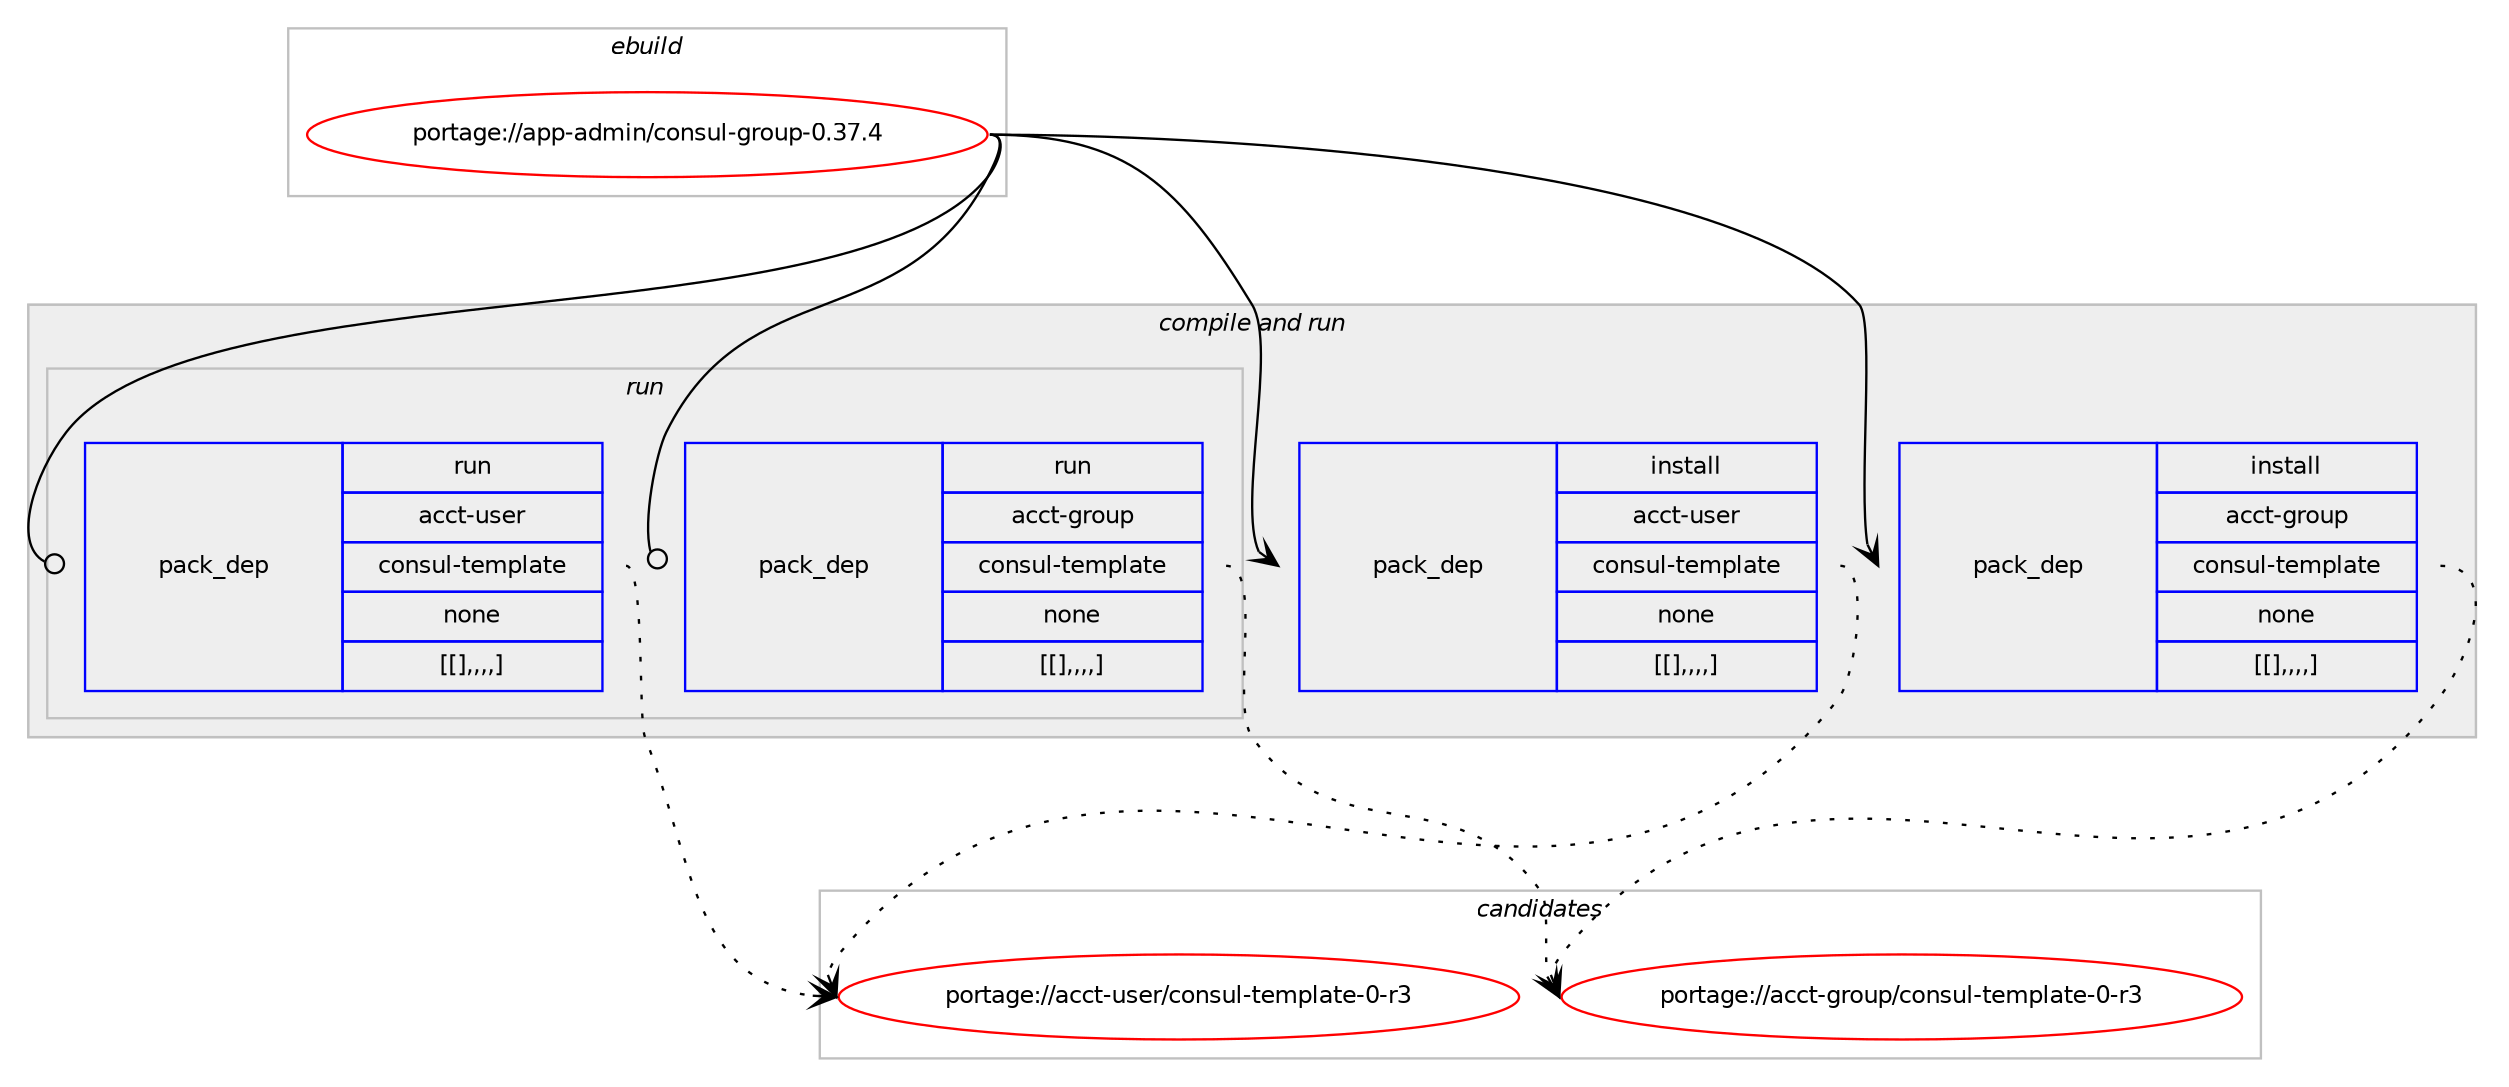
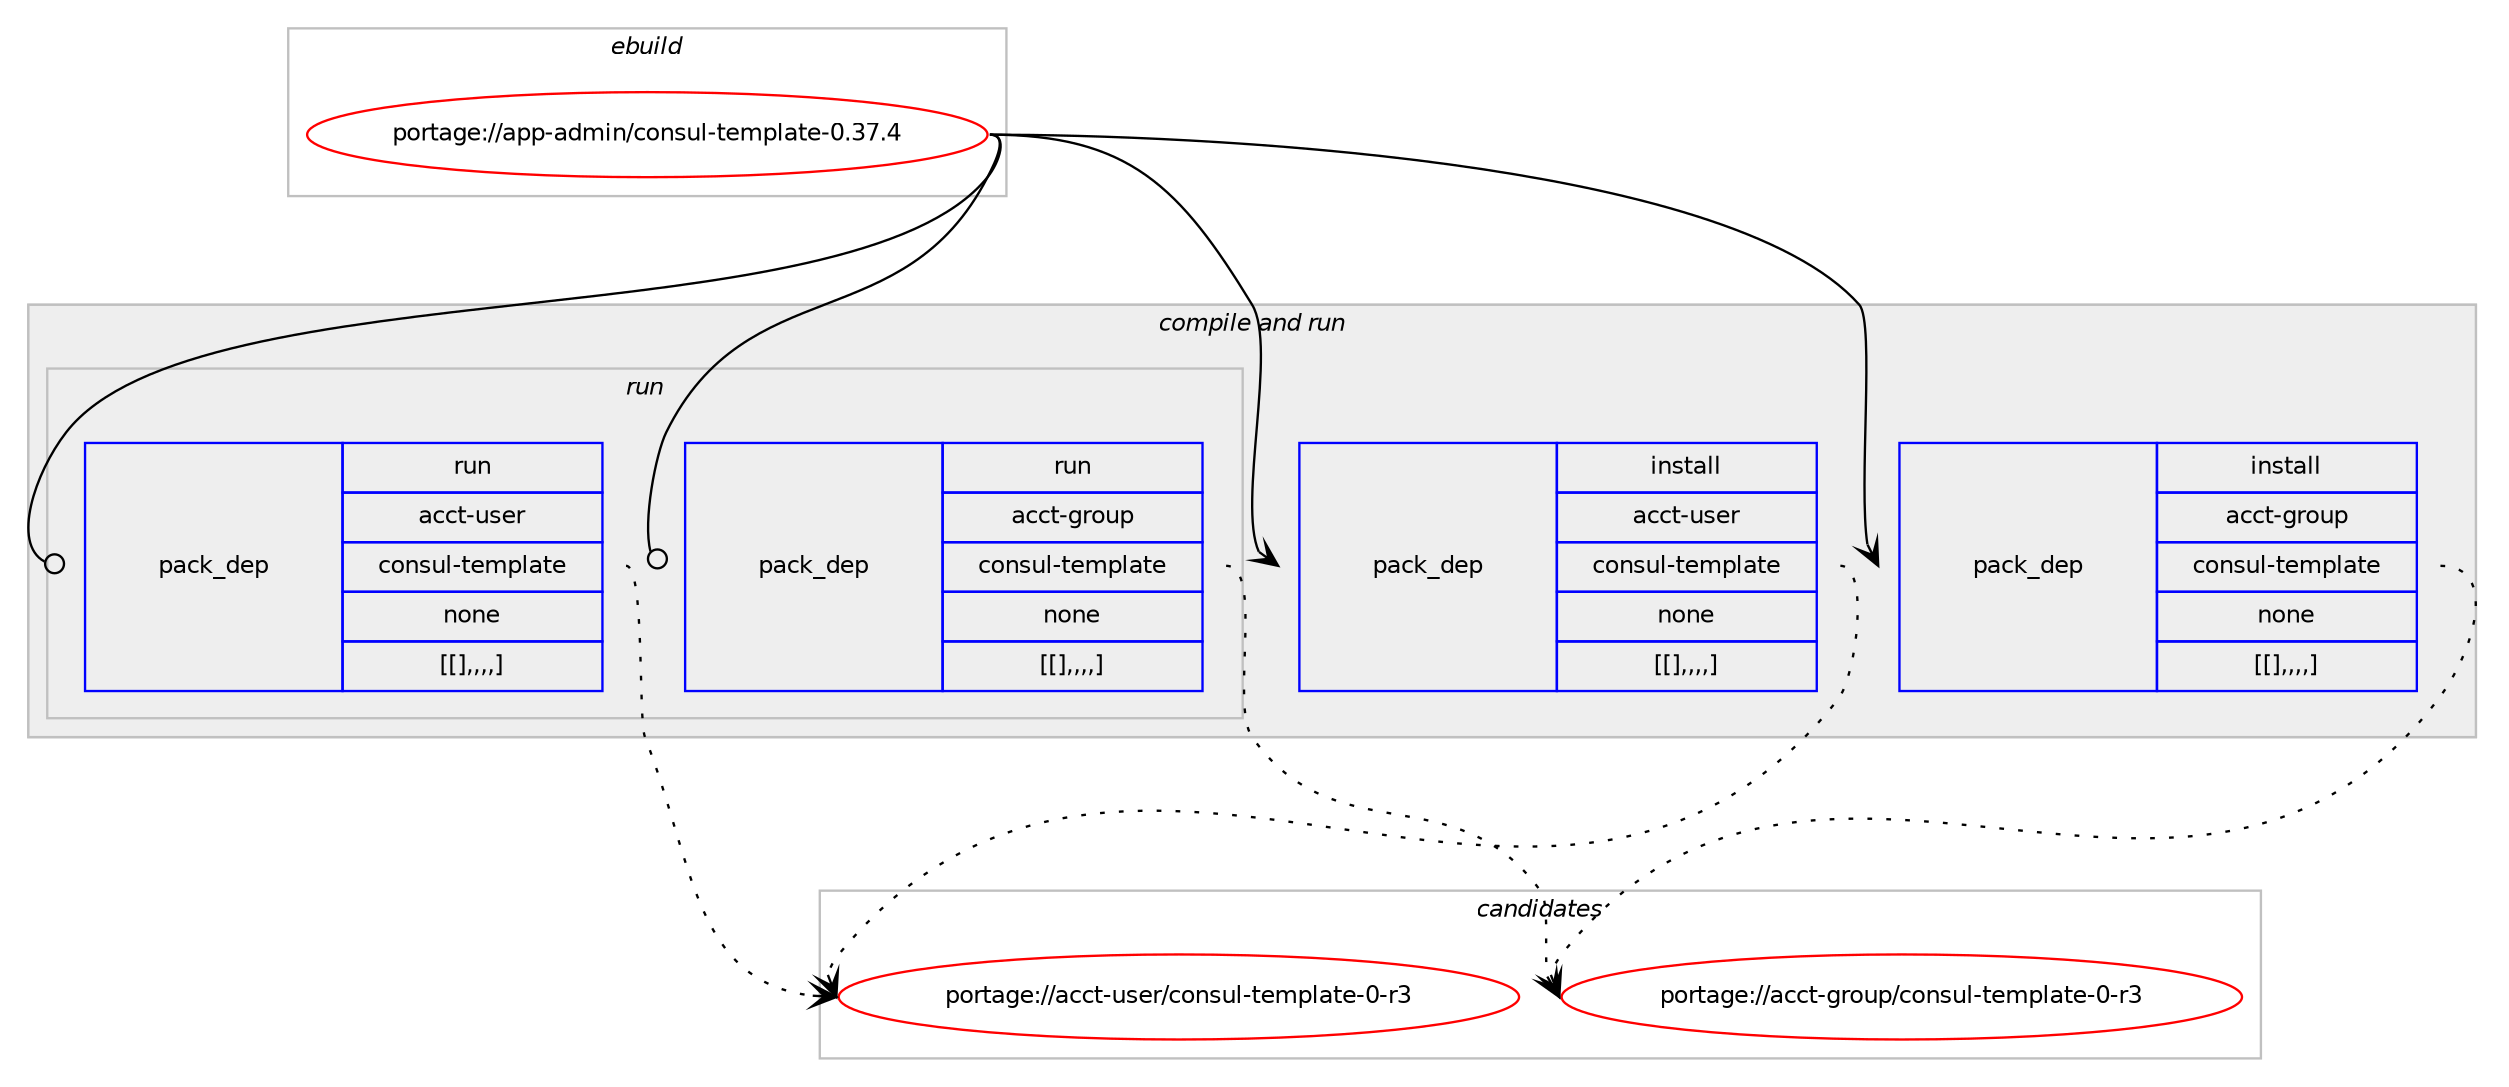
(647, 135) -> (647, 135)
